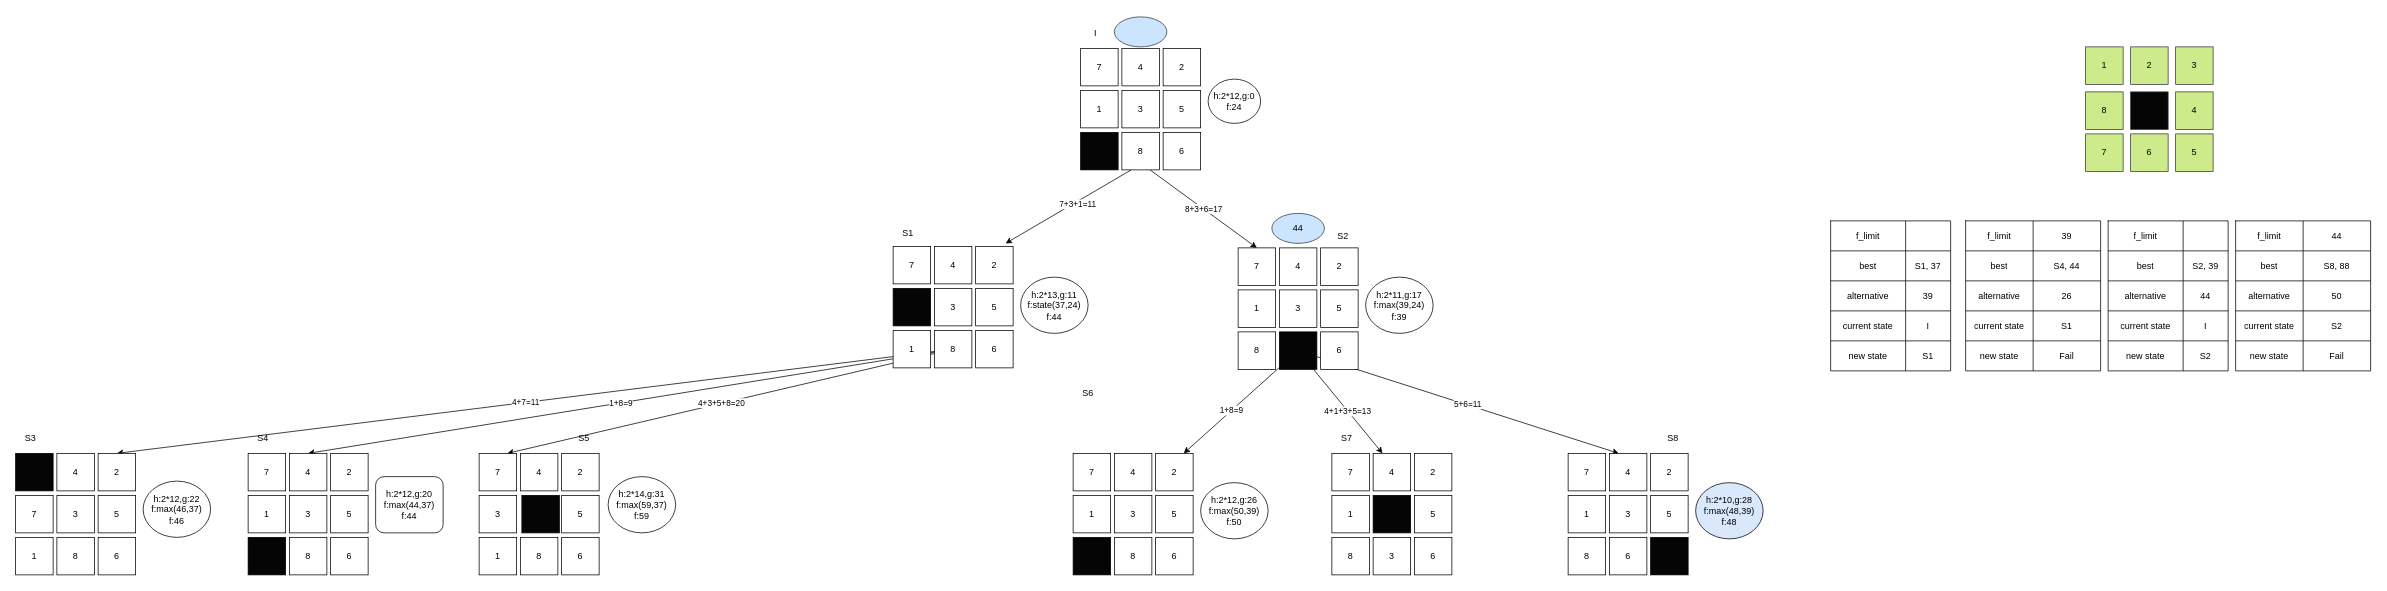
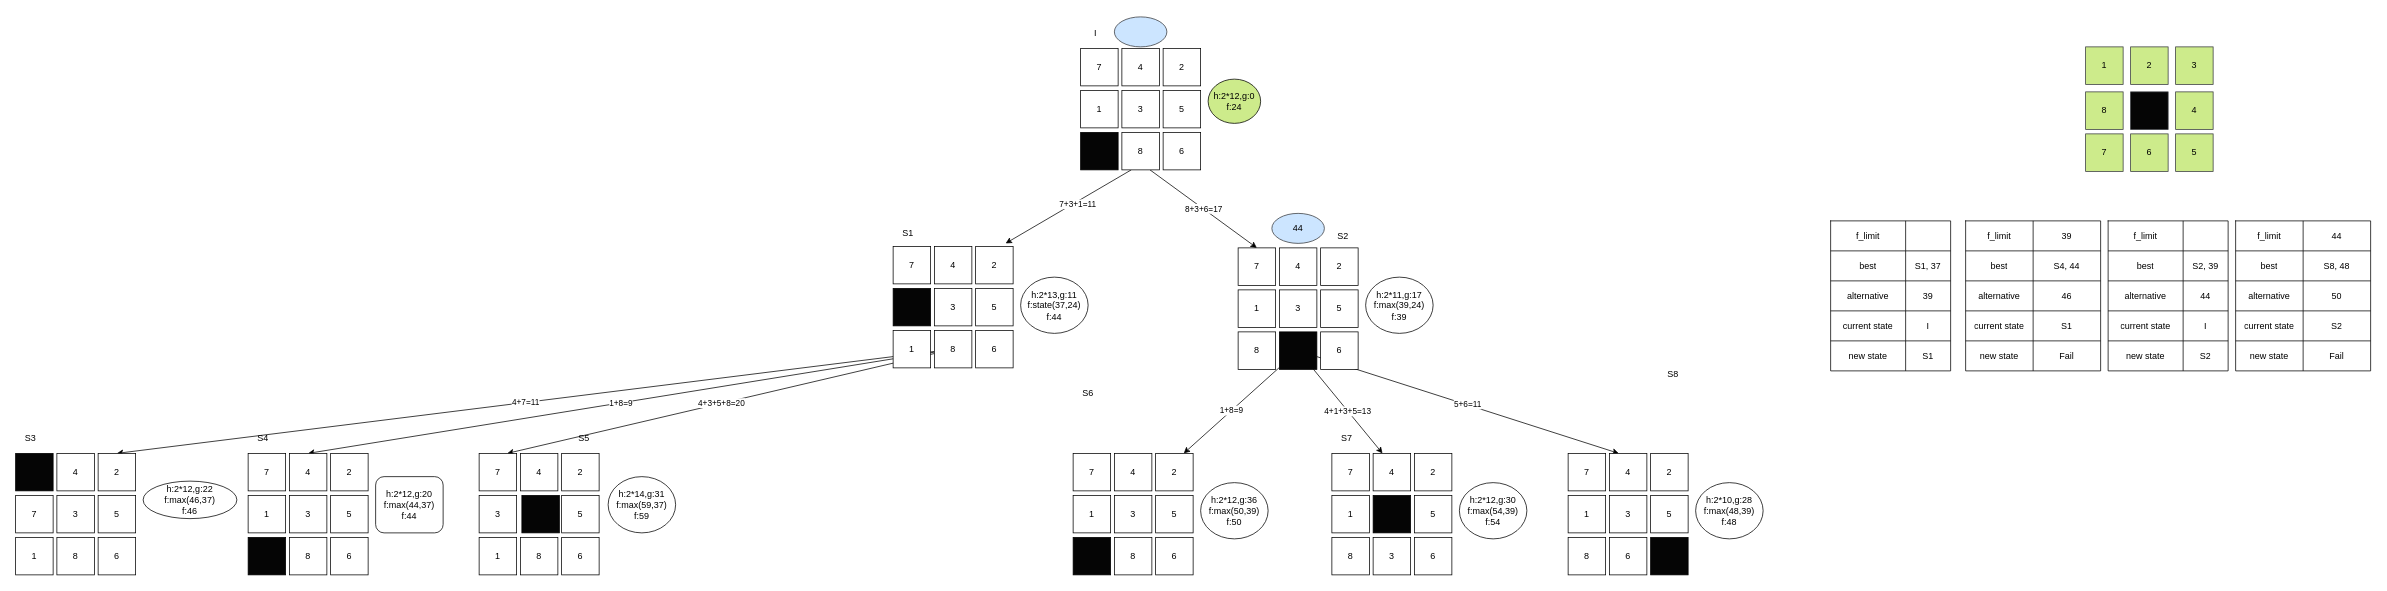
(1234, 101) -> (1234, 101)
(2337, 266) -> (2337, 266)
(2067, 296) -> (2067, 296)
(1673, 438) -> (1673, 375)
(177, 509) -> (190, 500)
(1234, 511) -> (1234, 511)
none -> (1493, 511)
(1729, 511) -> (1729, 511)
